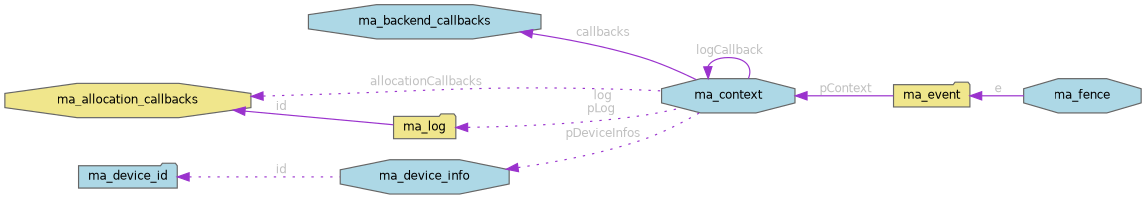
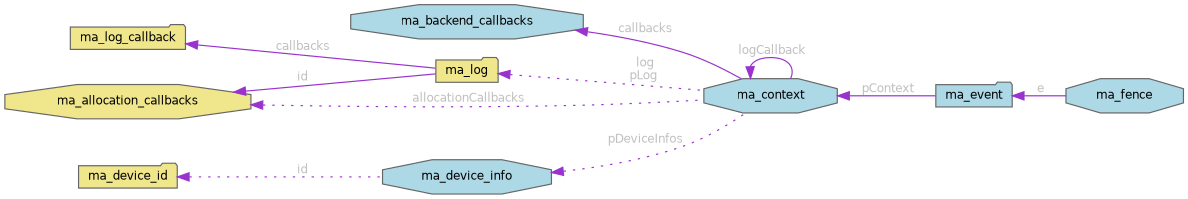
none -> (128, 38)
(932, 96) -> (974, 96)
(128, 177) -> (128, 177)
